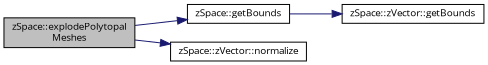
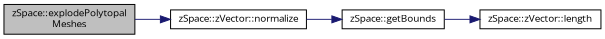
(413, 14) -> (540, 19)
(156, 23) -> (319, 19)
